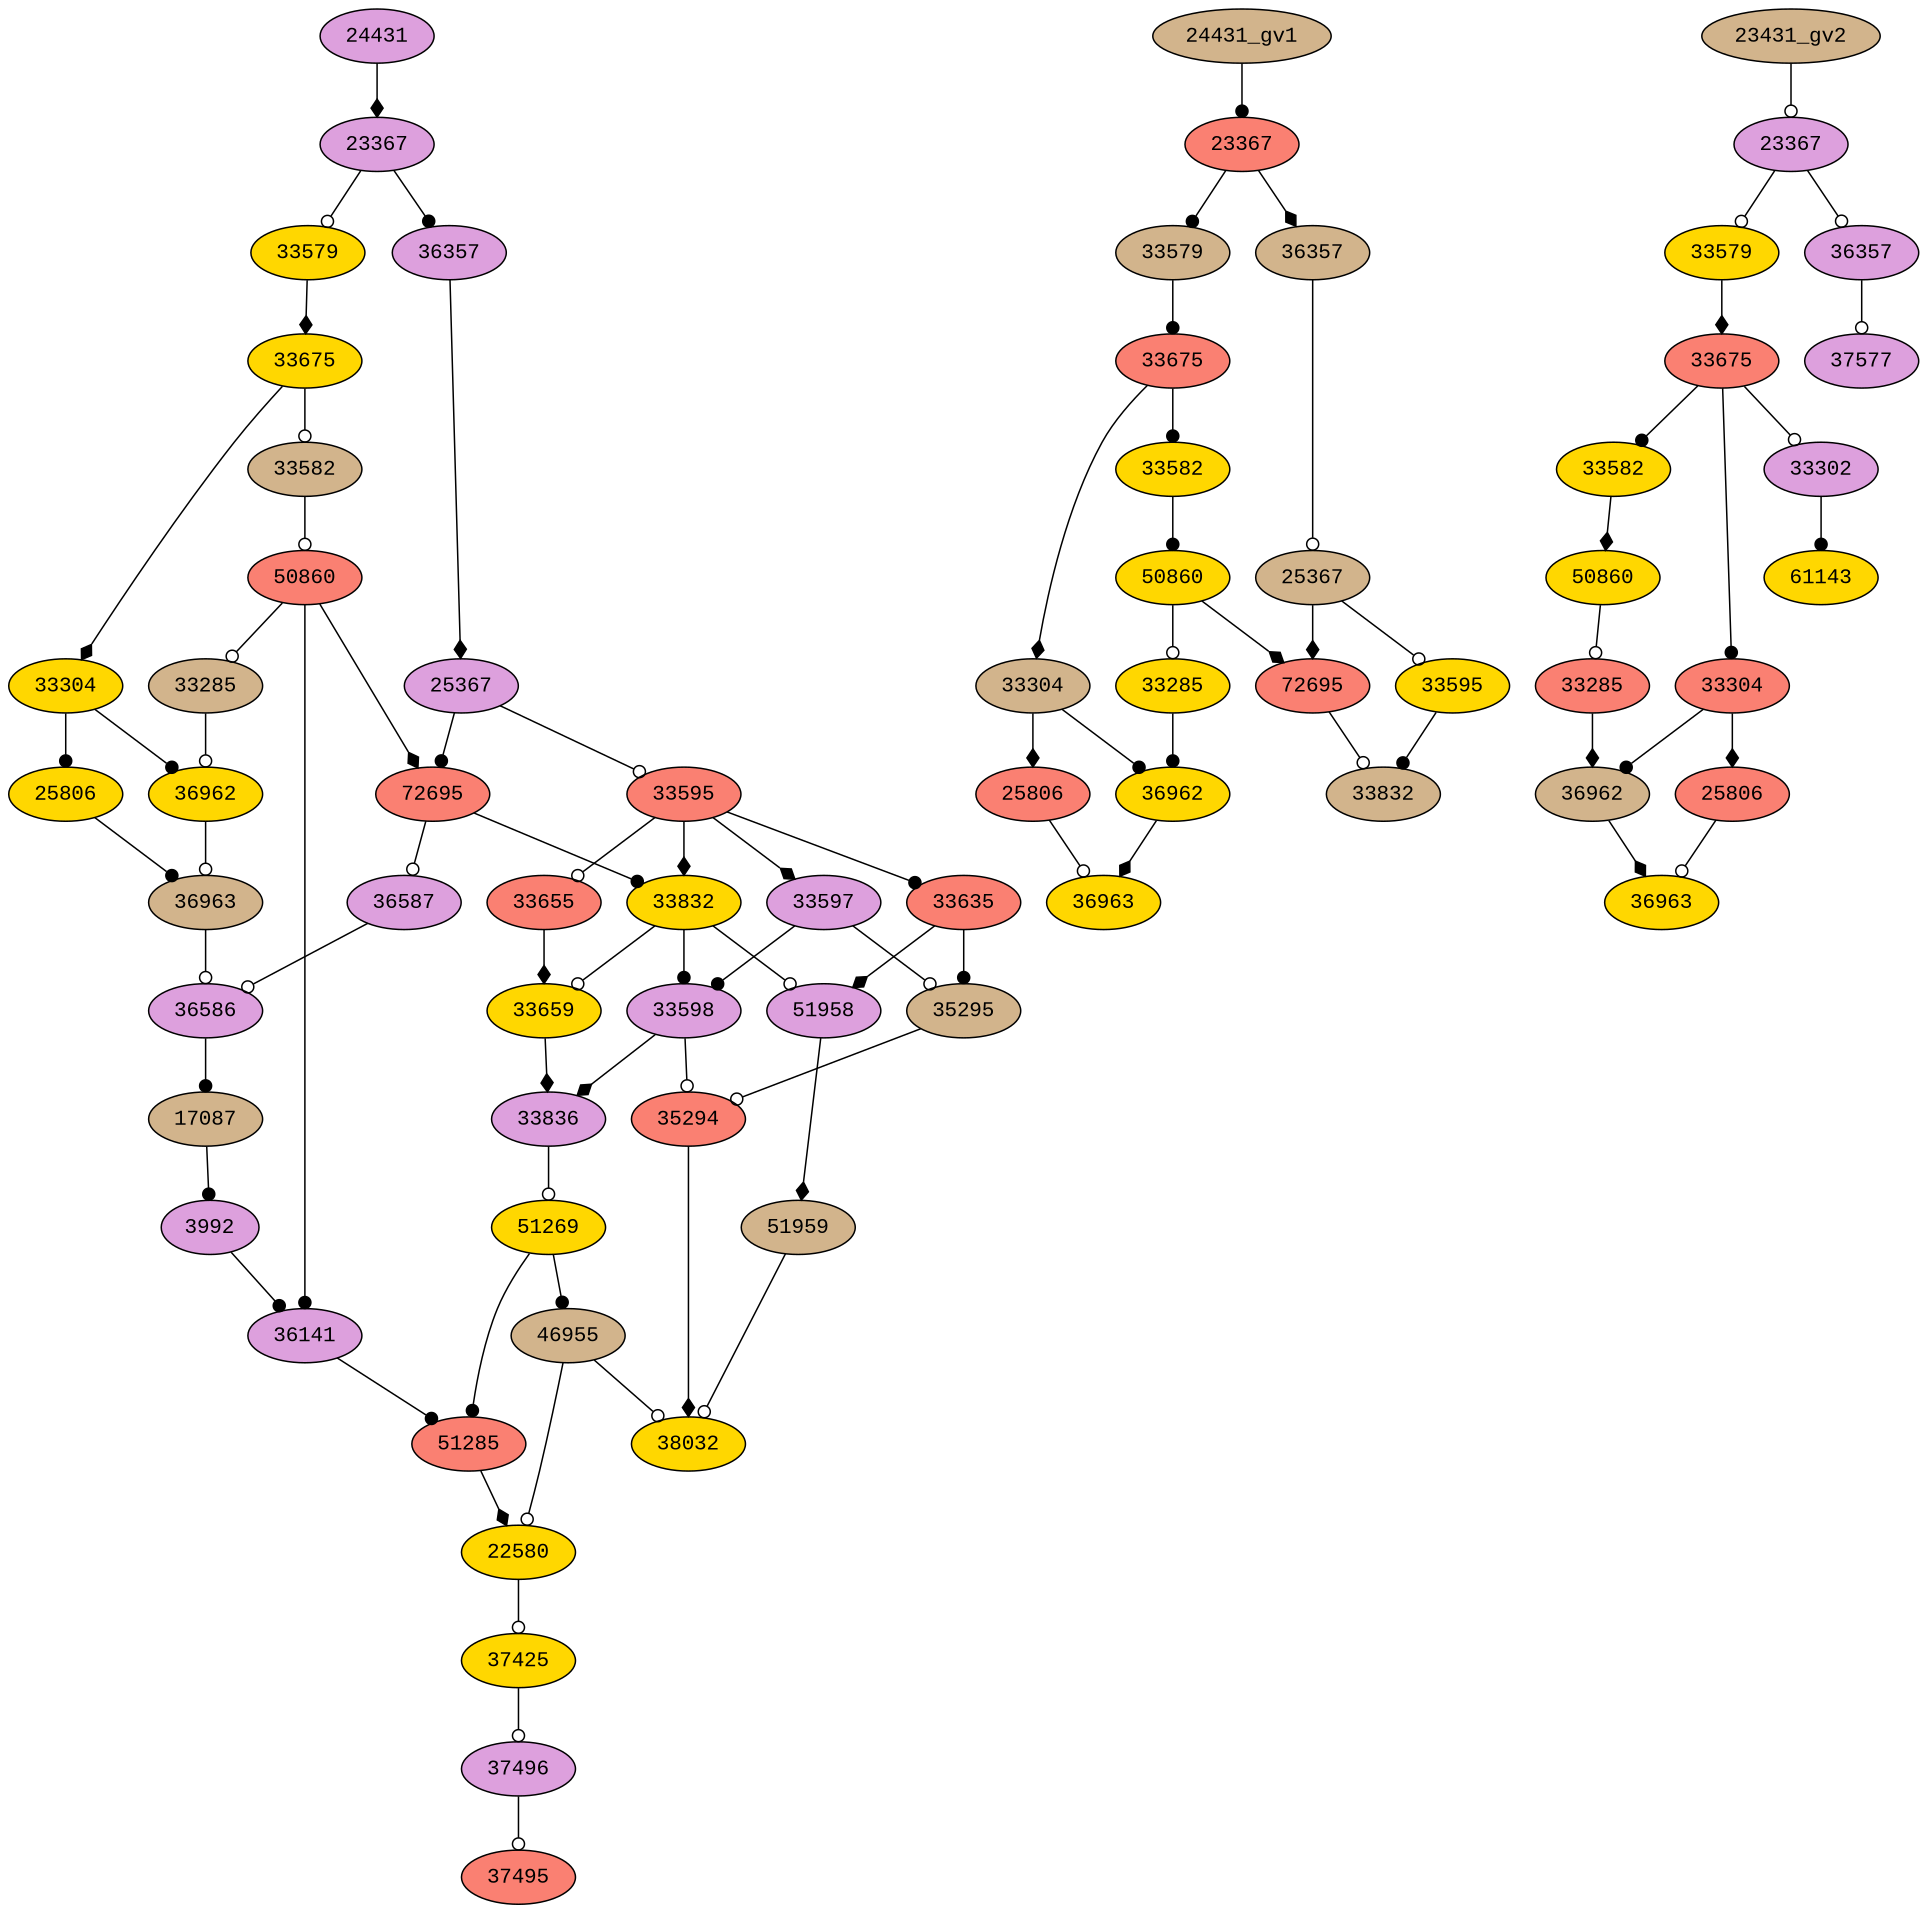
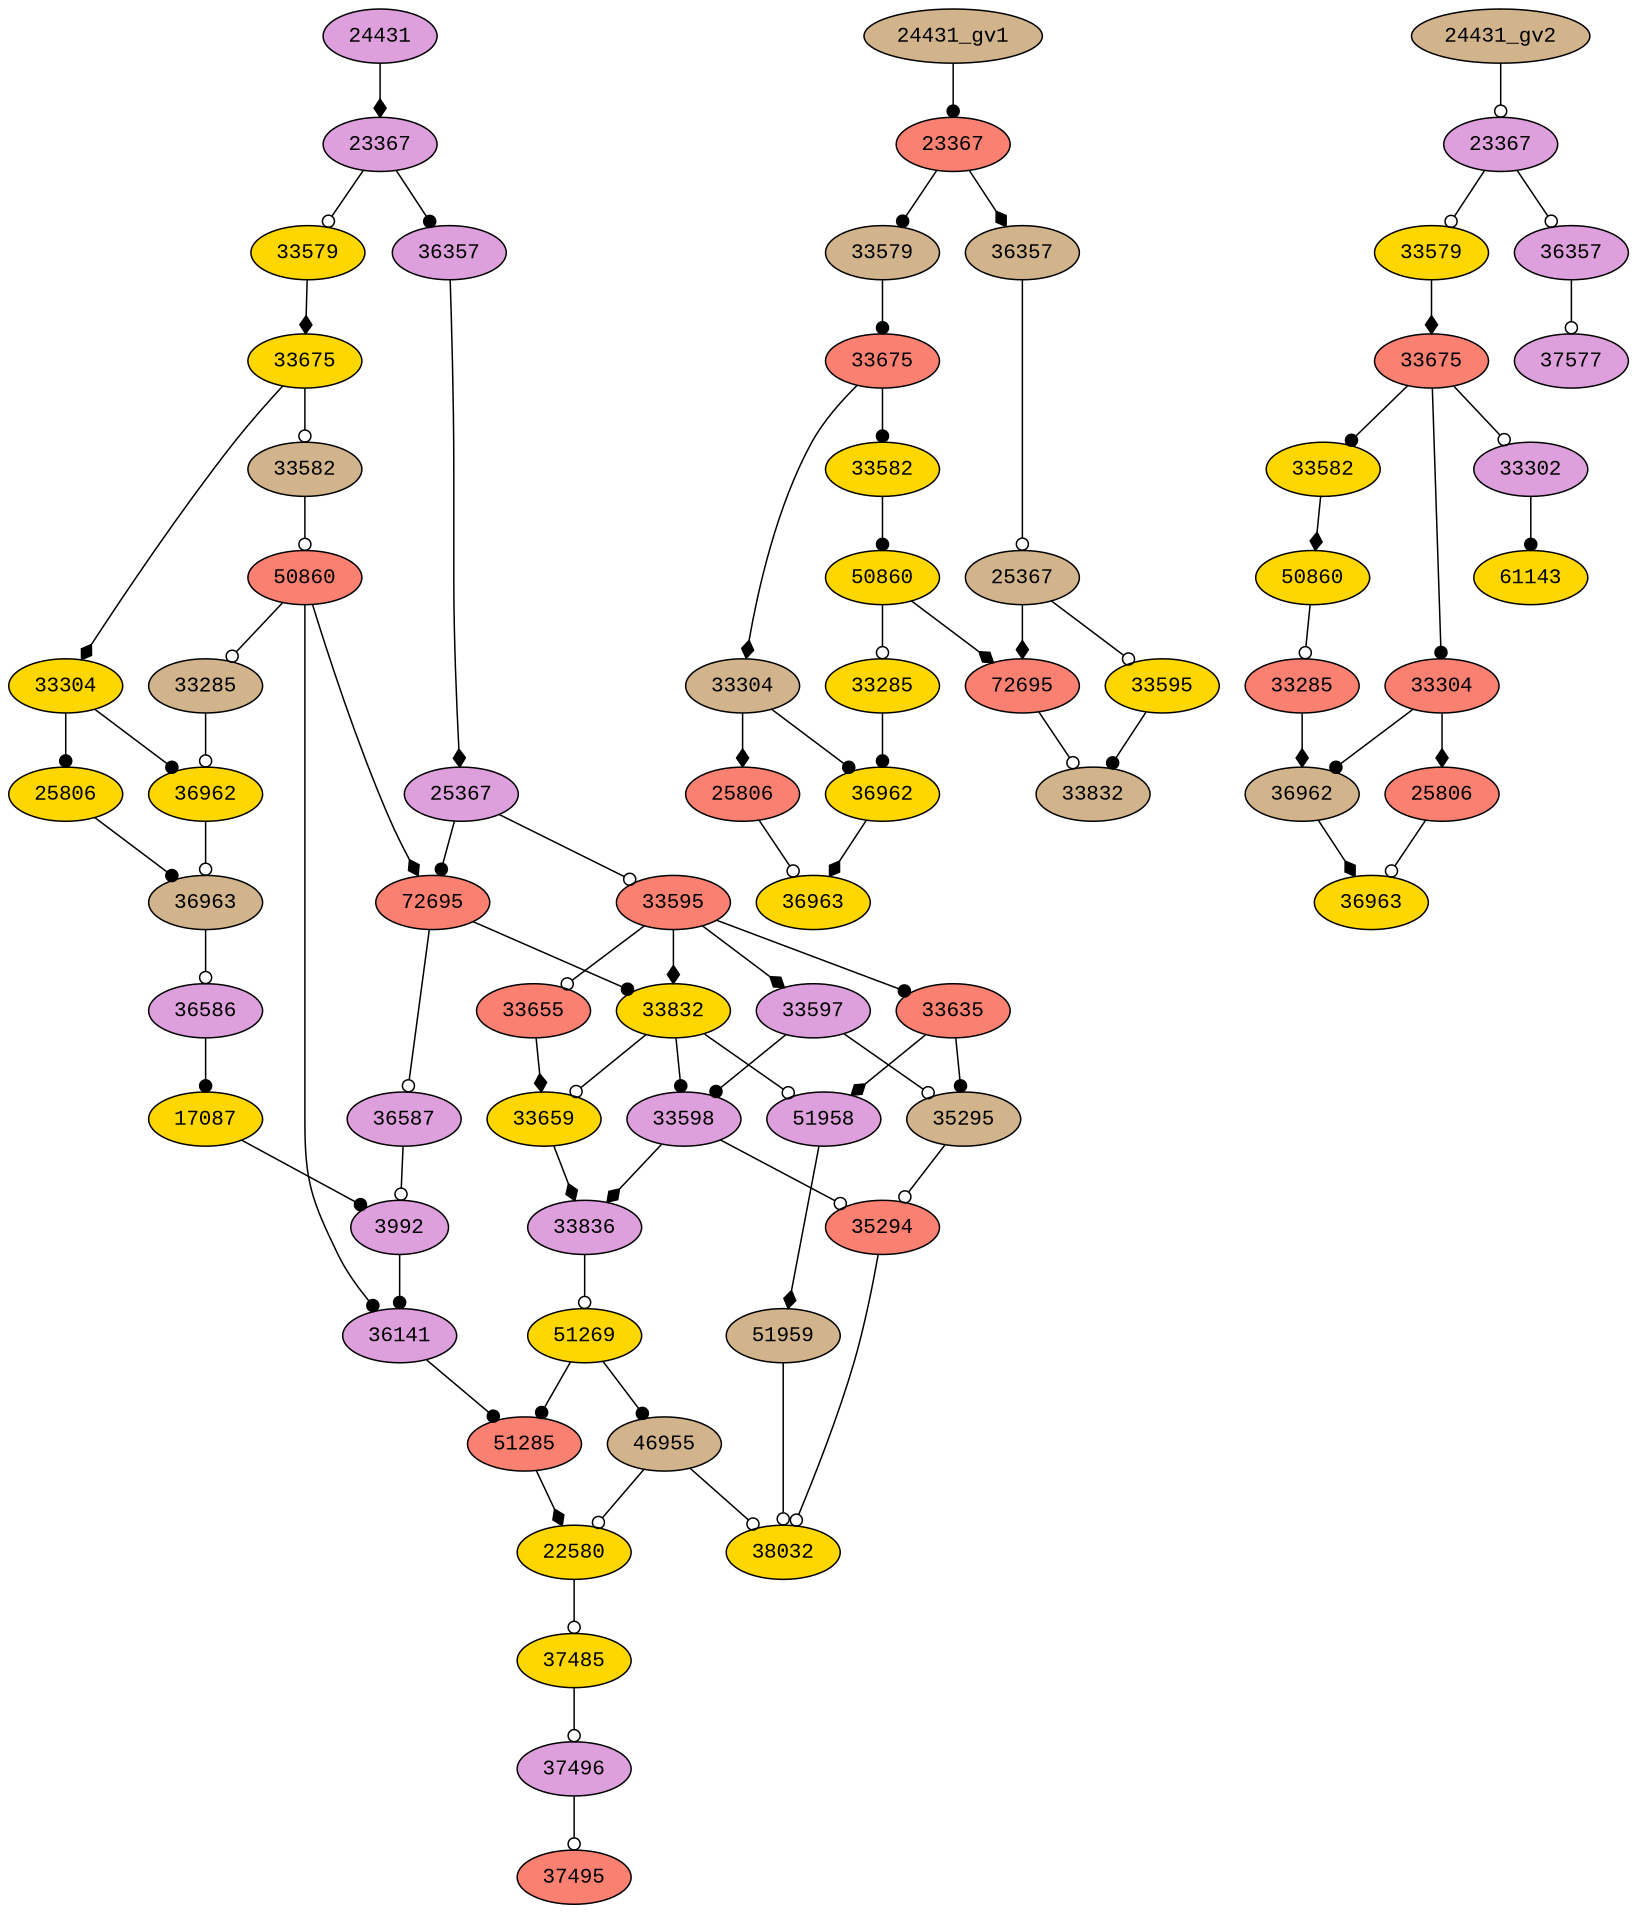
(1791, 36) -> (1501, 36)
(316, 951) -> (402, 1167)
(206, 1119) -> (206, 1119)
(688, 1272) -> (846, 1387)
(518, 1661) -> (574, 1661)
